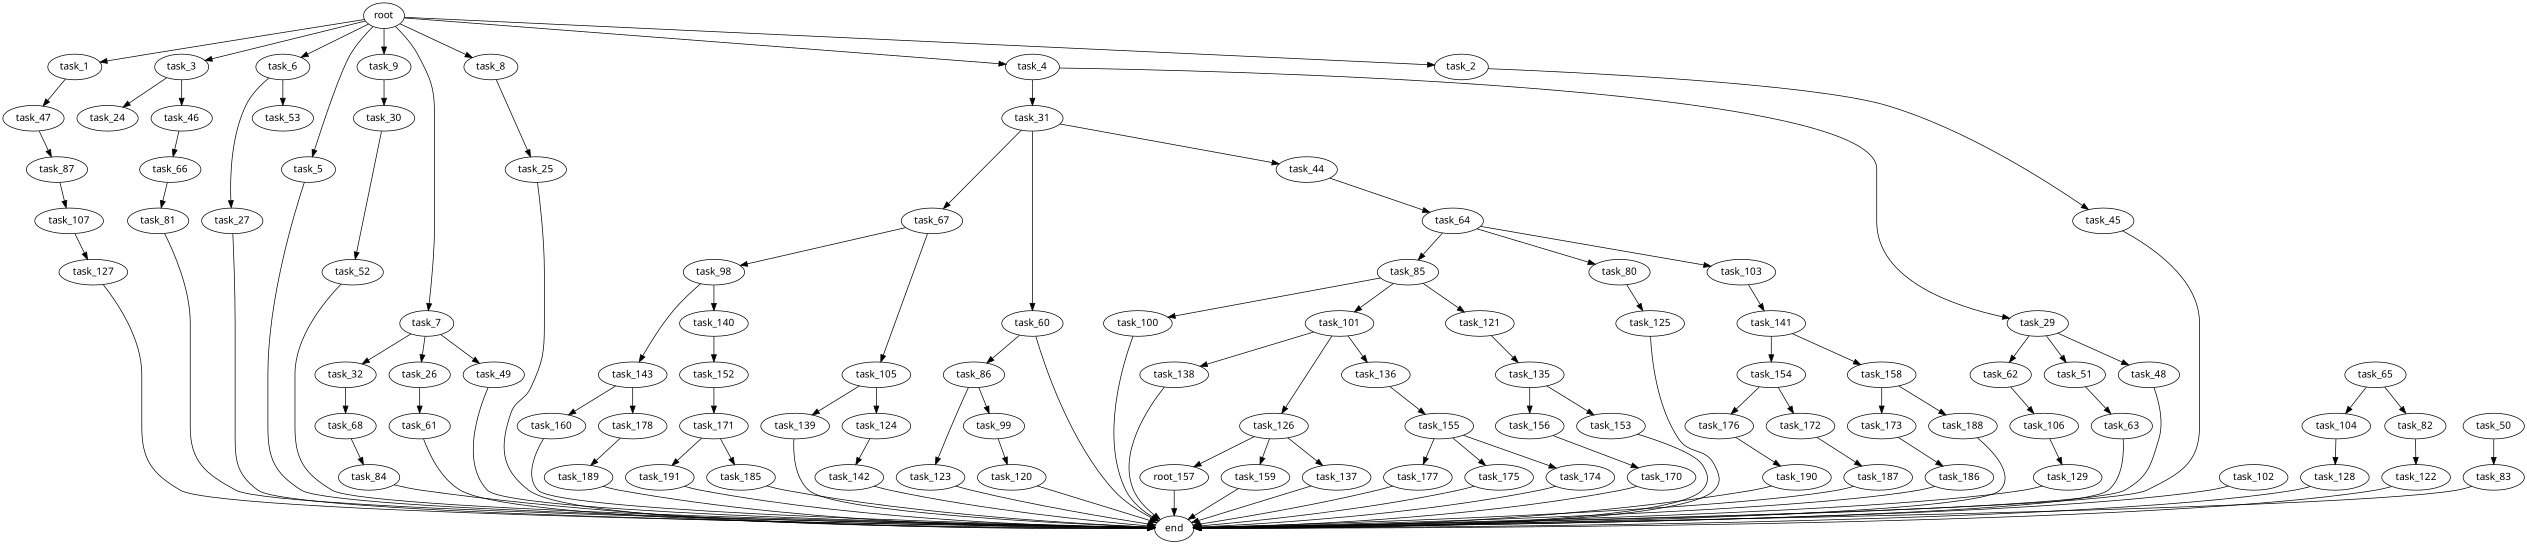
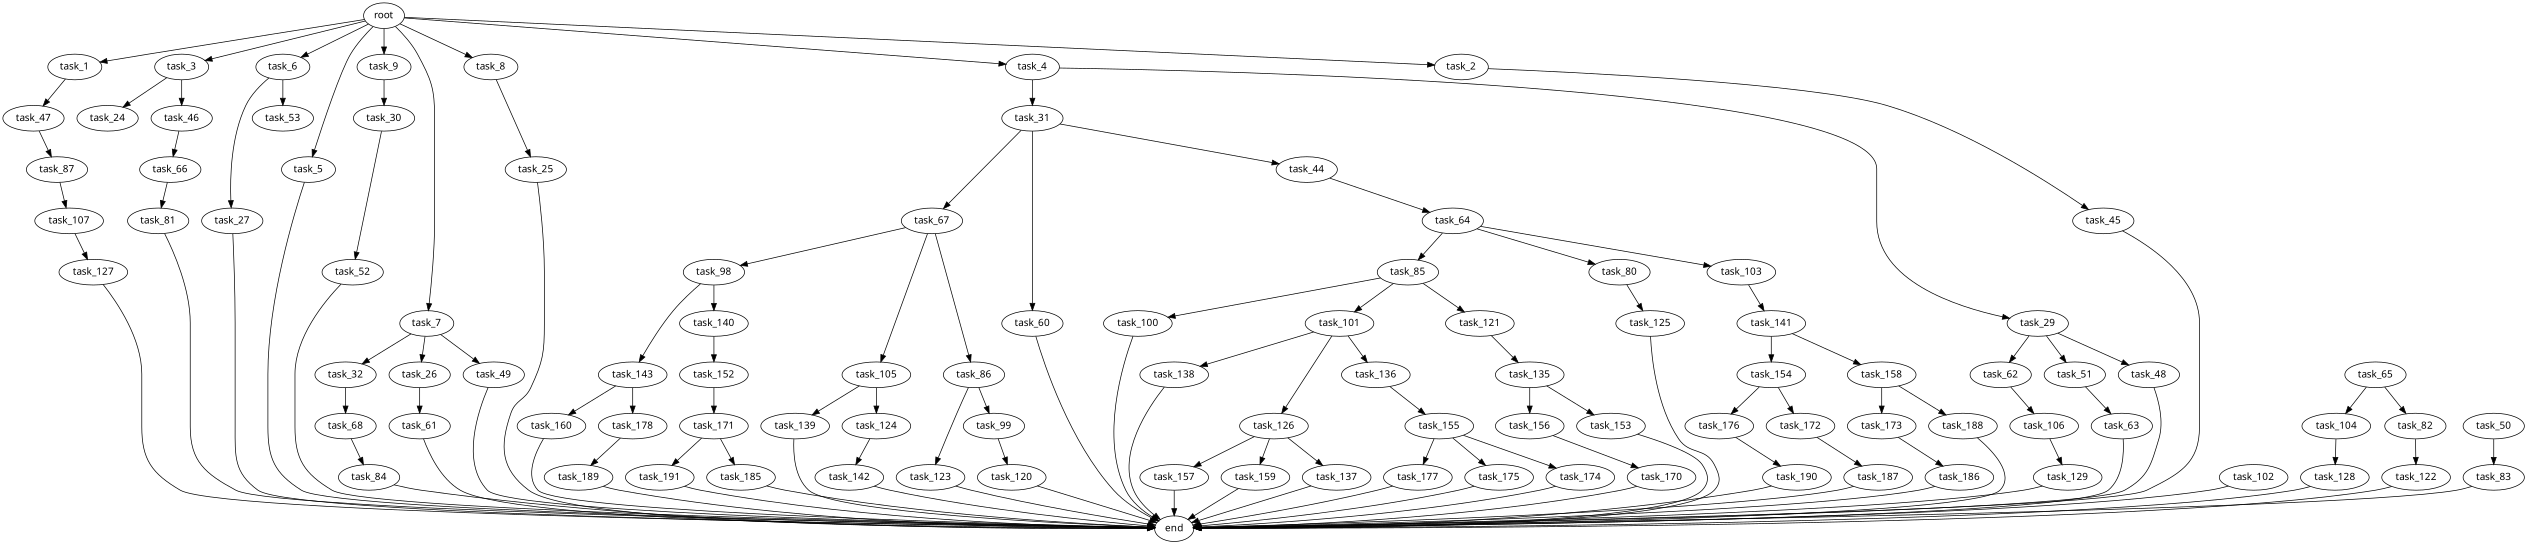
(1006, 347) -> (952, 294)
(1174, 477) -> (1174, 477)
